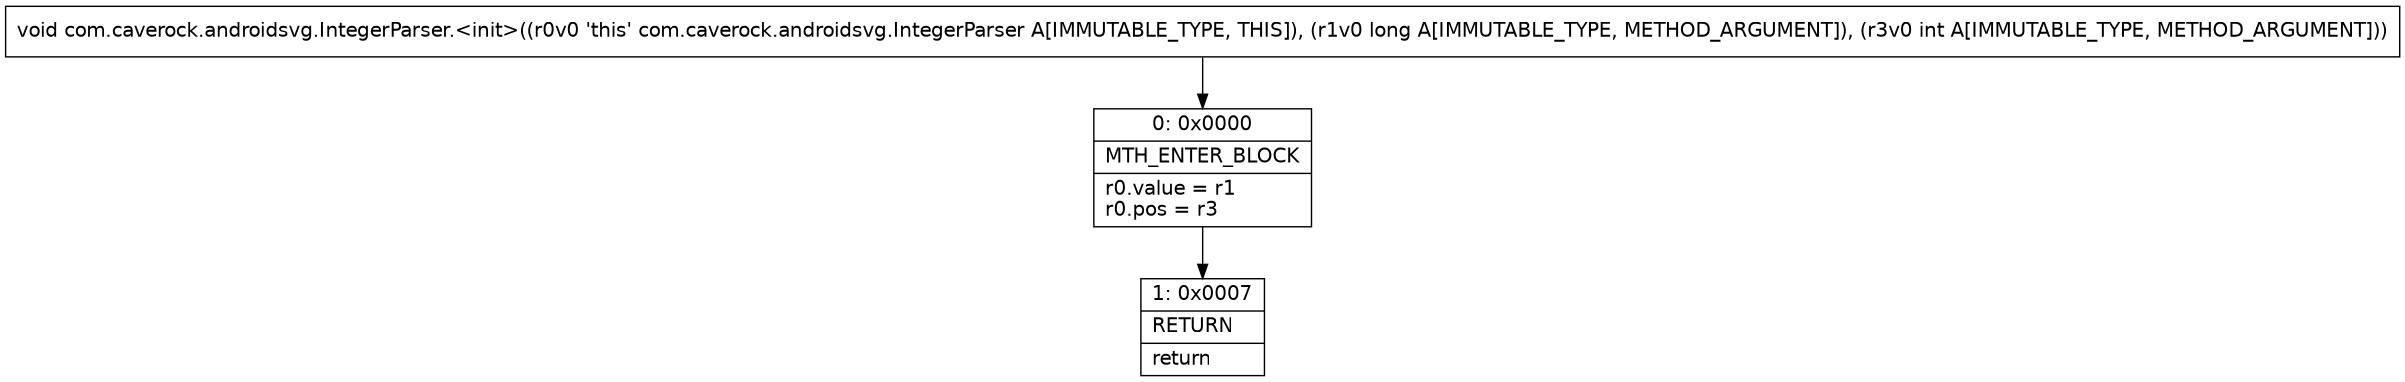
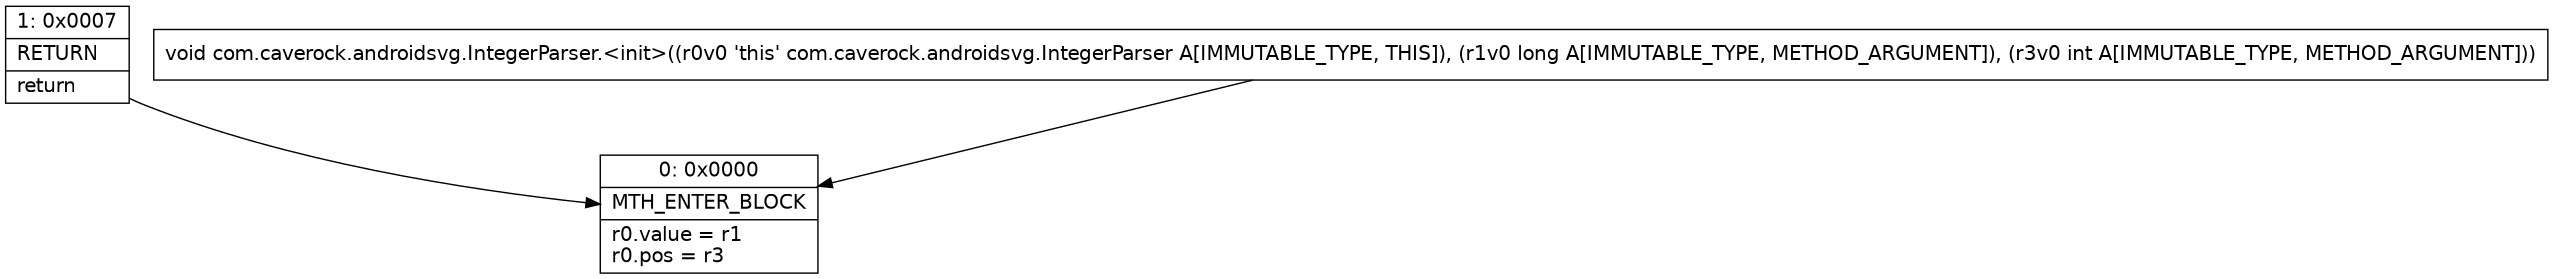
(1203, 246) -> (354, 166)
